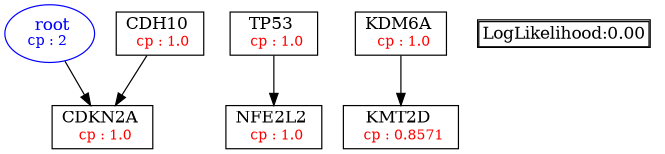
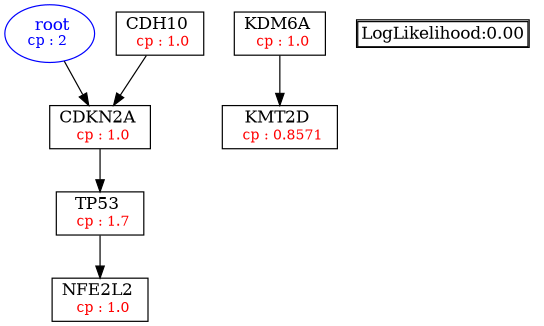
(277, 42) -> (103, 221)
none -> (100, 164)
